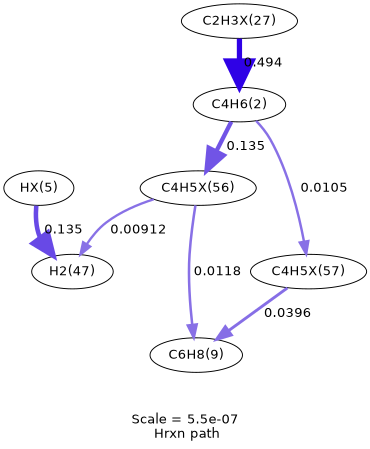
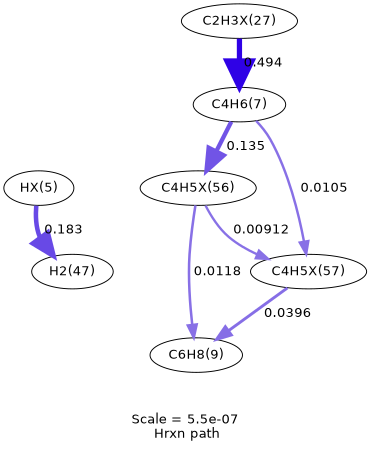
(239, 105) -> (239, 105)
(116, 216) -> (227, 235)
(62, 230) -> (62, 230)
